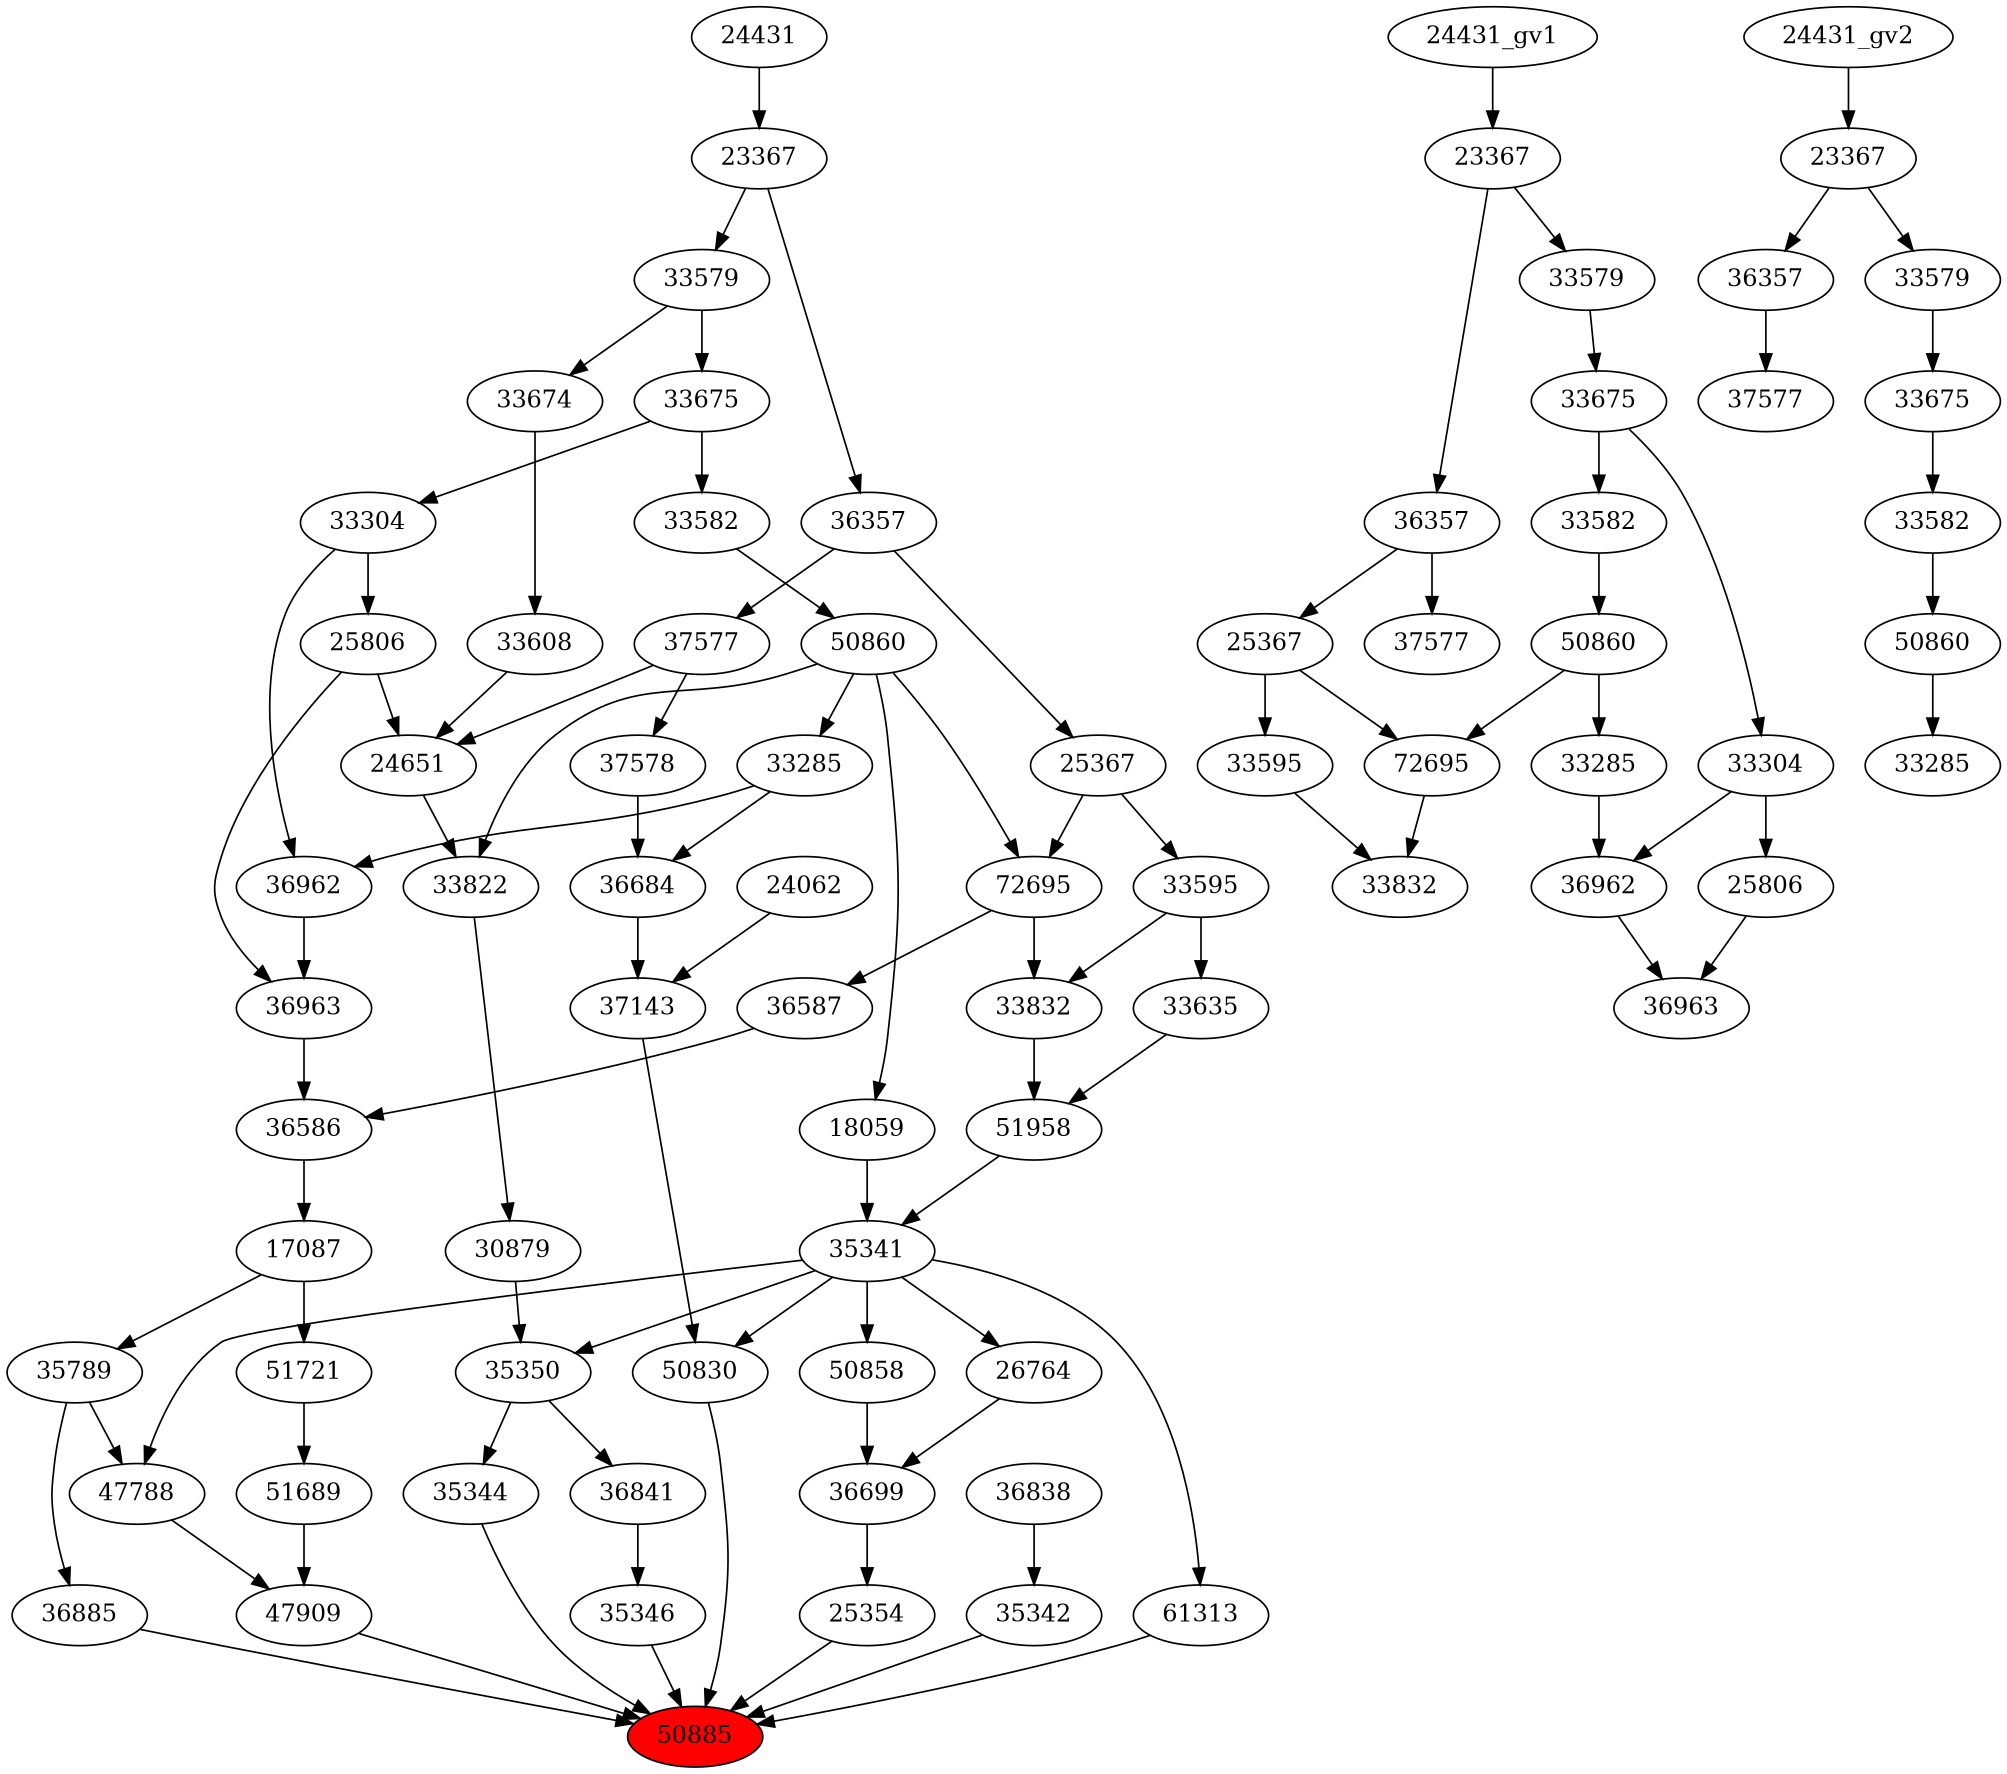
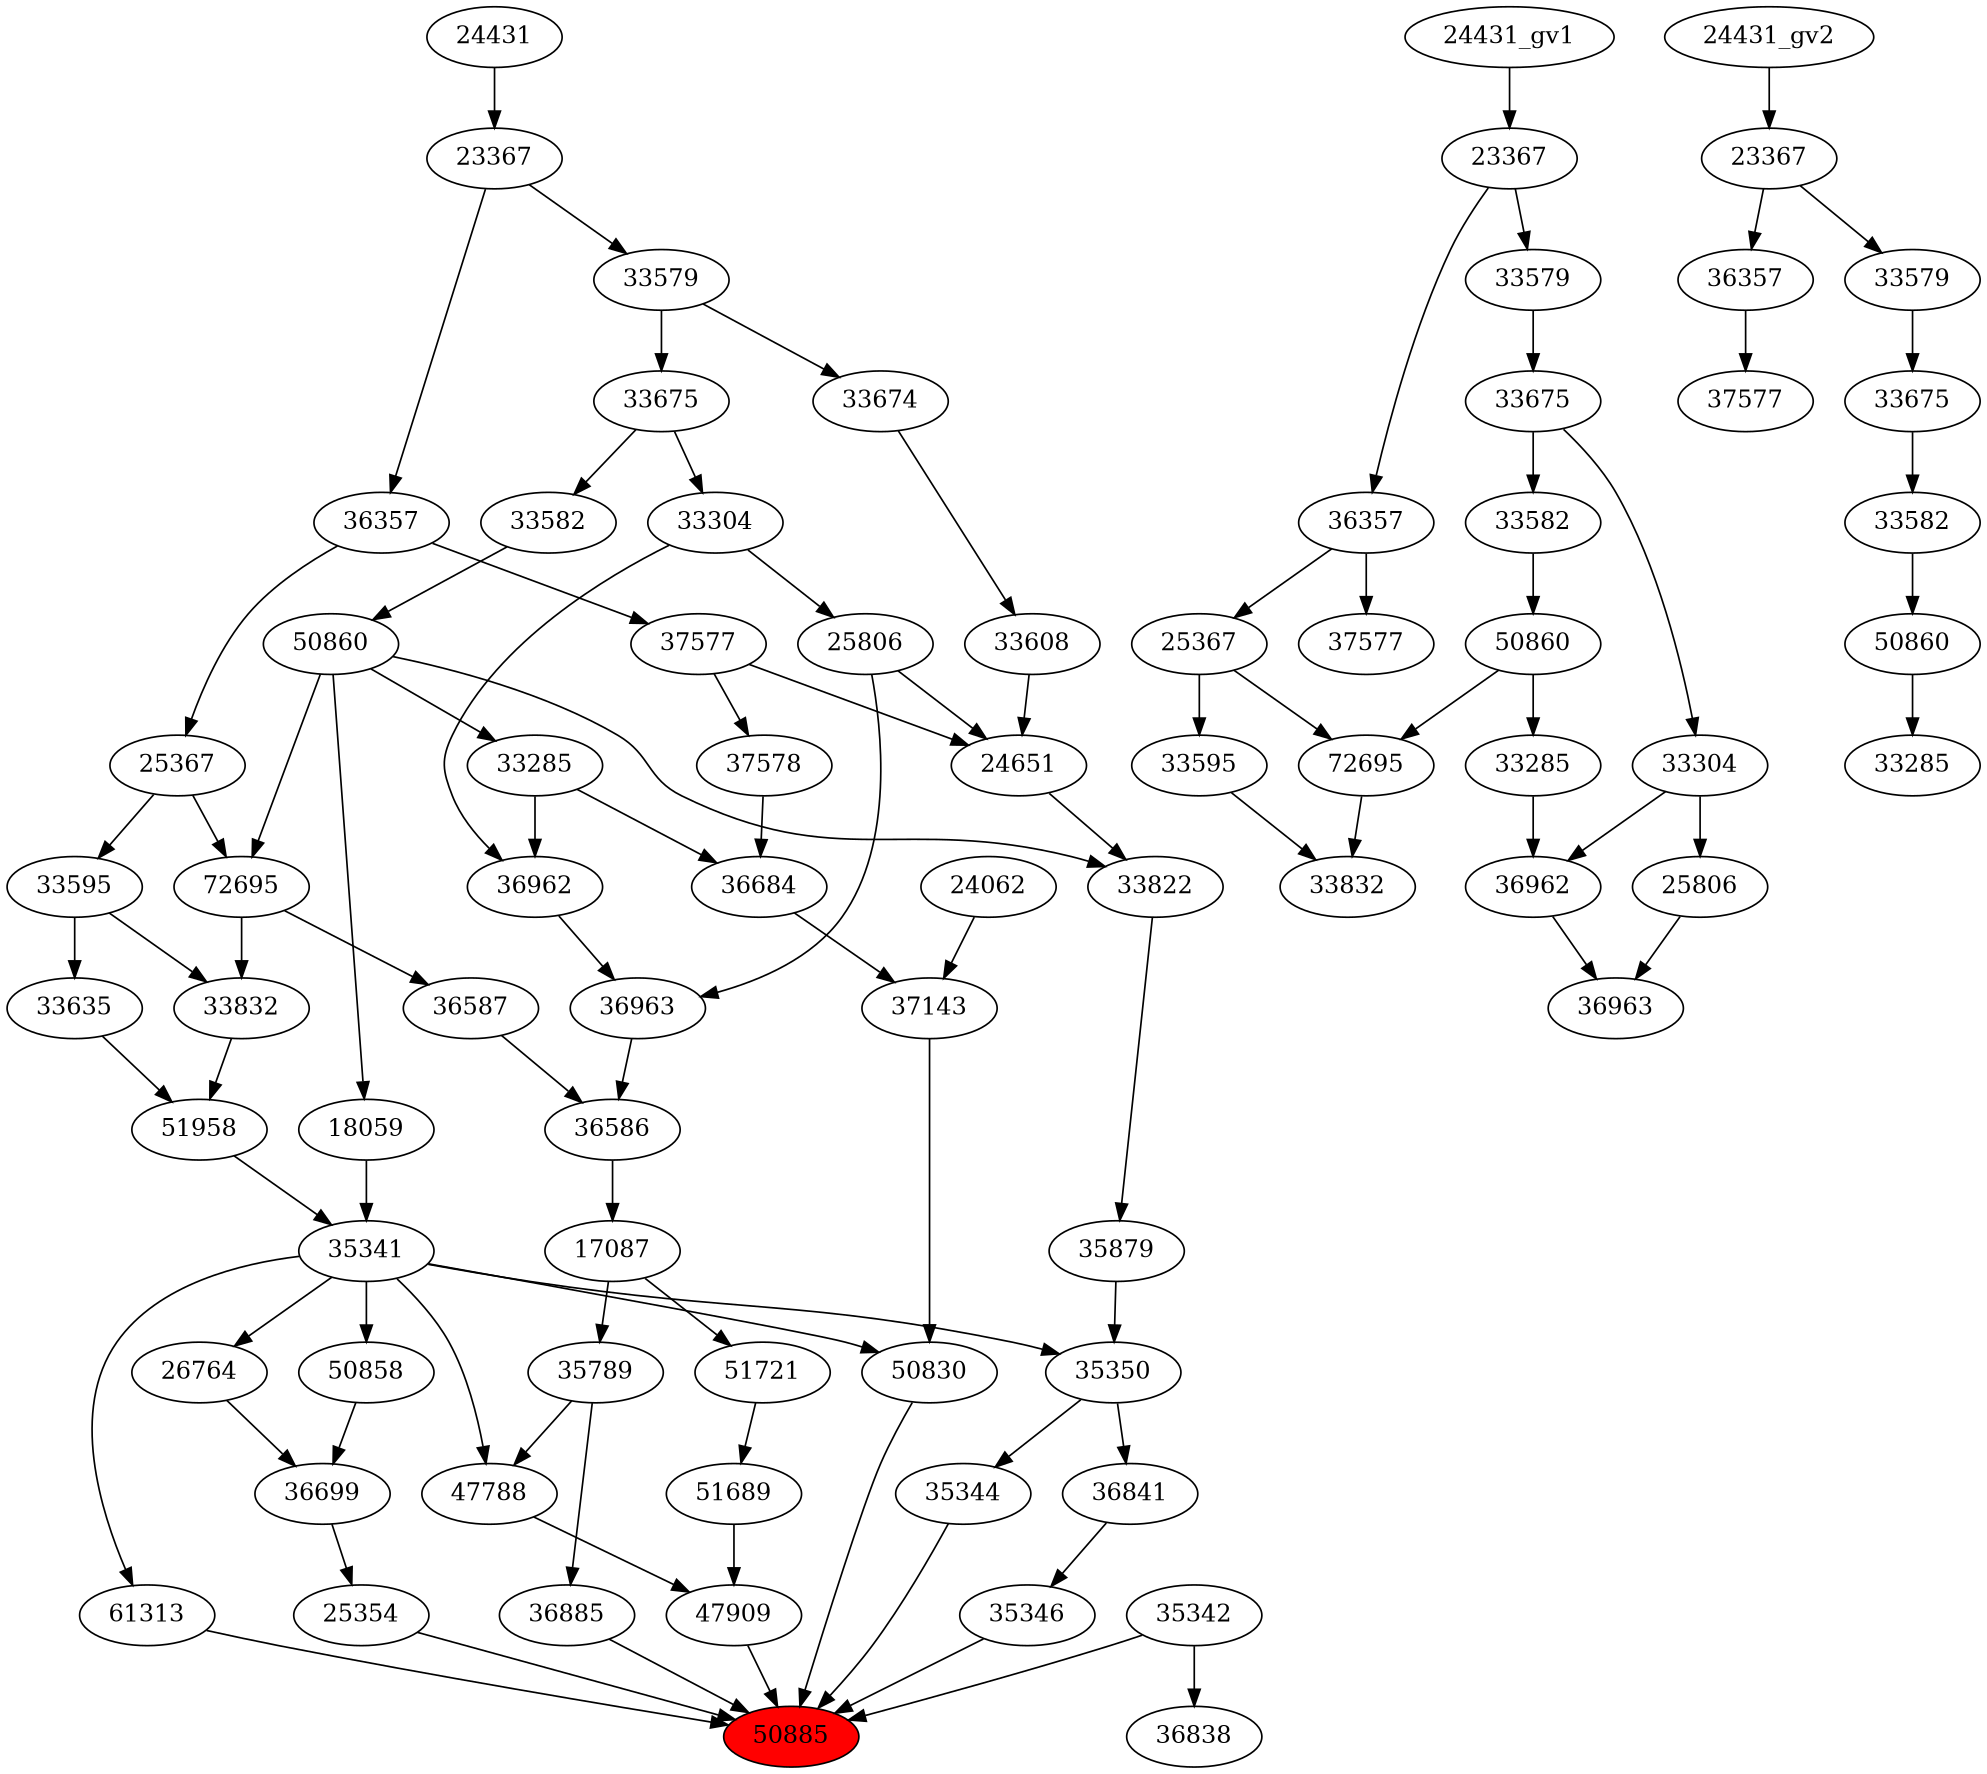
(513, 1251) -> (1117, 1251)
(1034, 1546) -> (1194, 1668)
